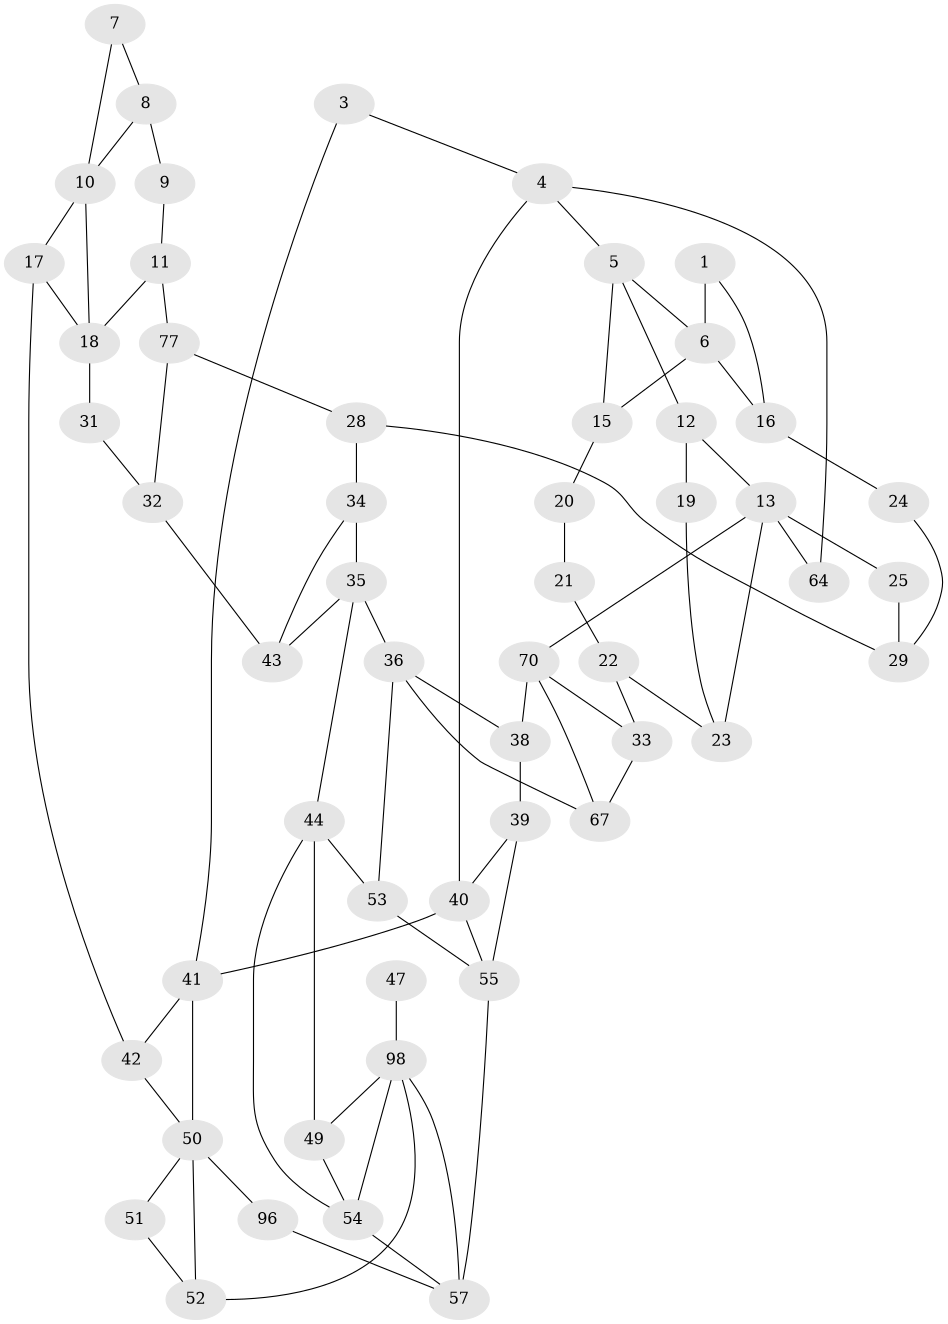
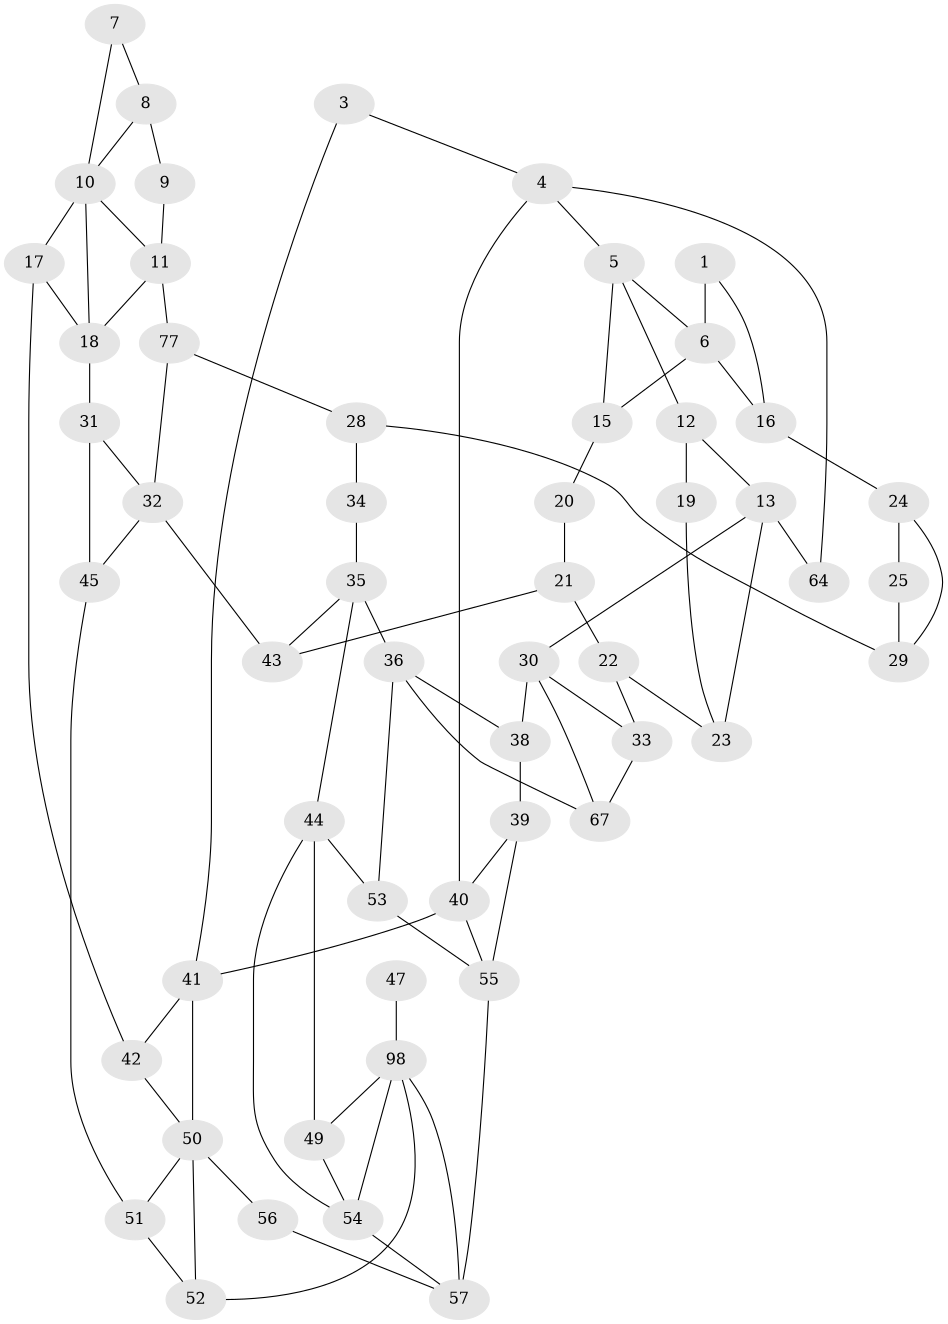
none -> (123, 224)
(832, 542) -> (899, 543)
(308, 579) -> (418, 622)
none -> (90, 582)
(529, 662) -> (529, 662)
(268, 1220) -> (268, 1220)
